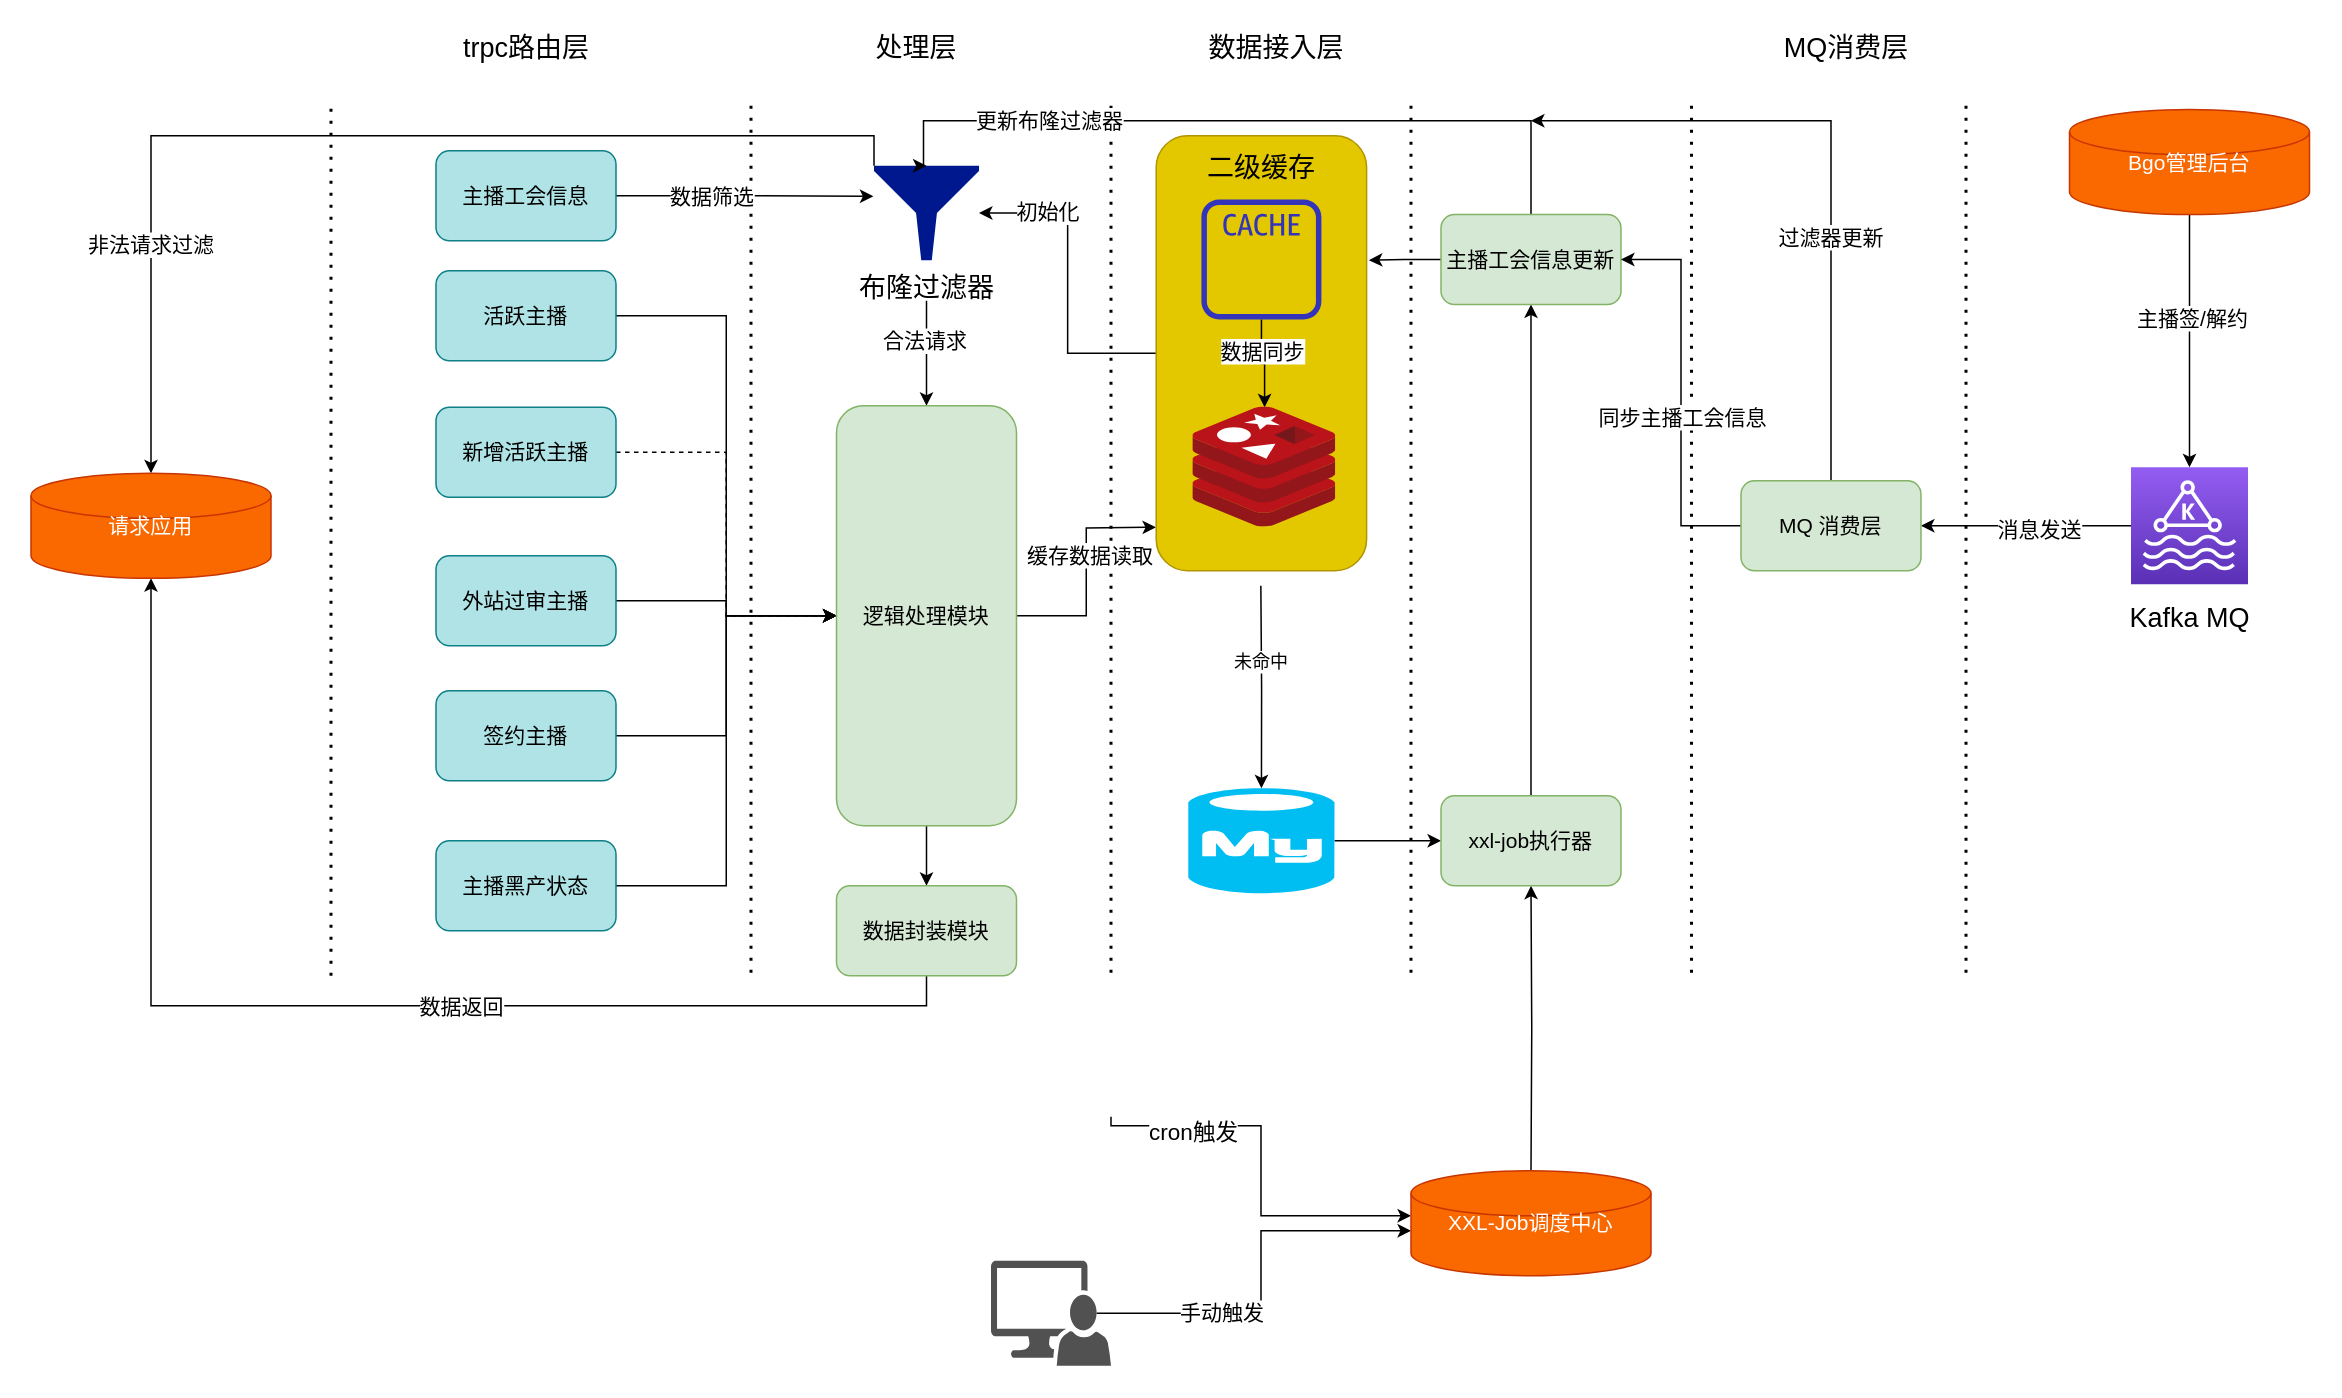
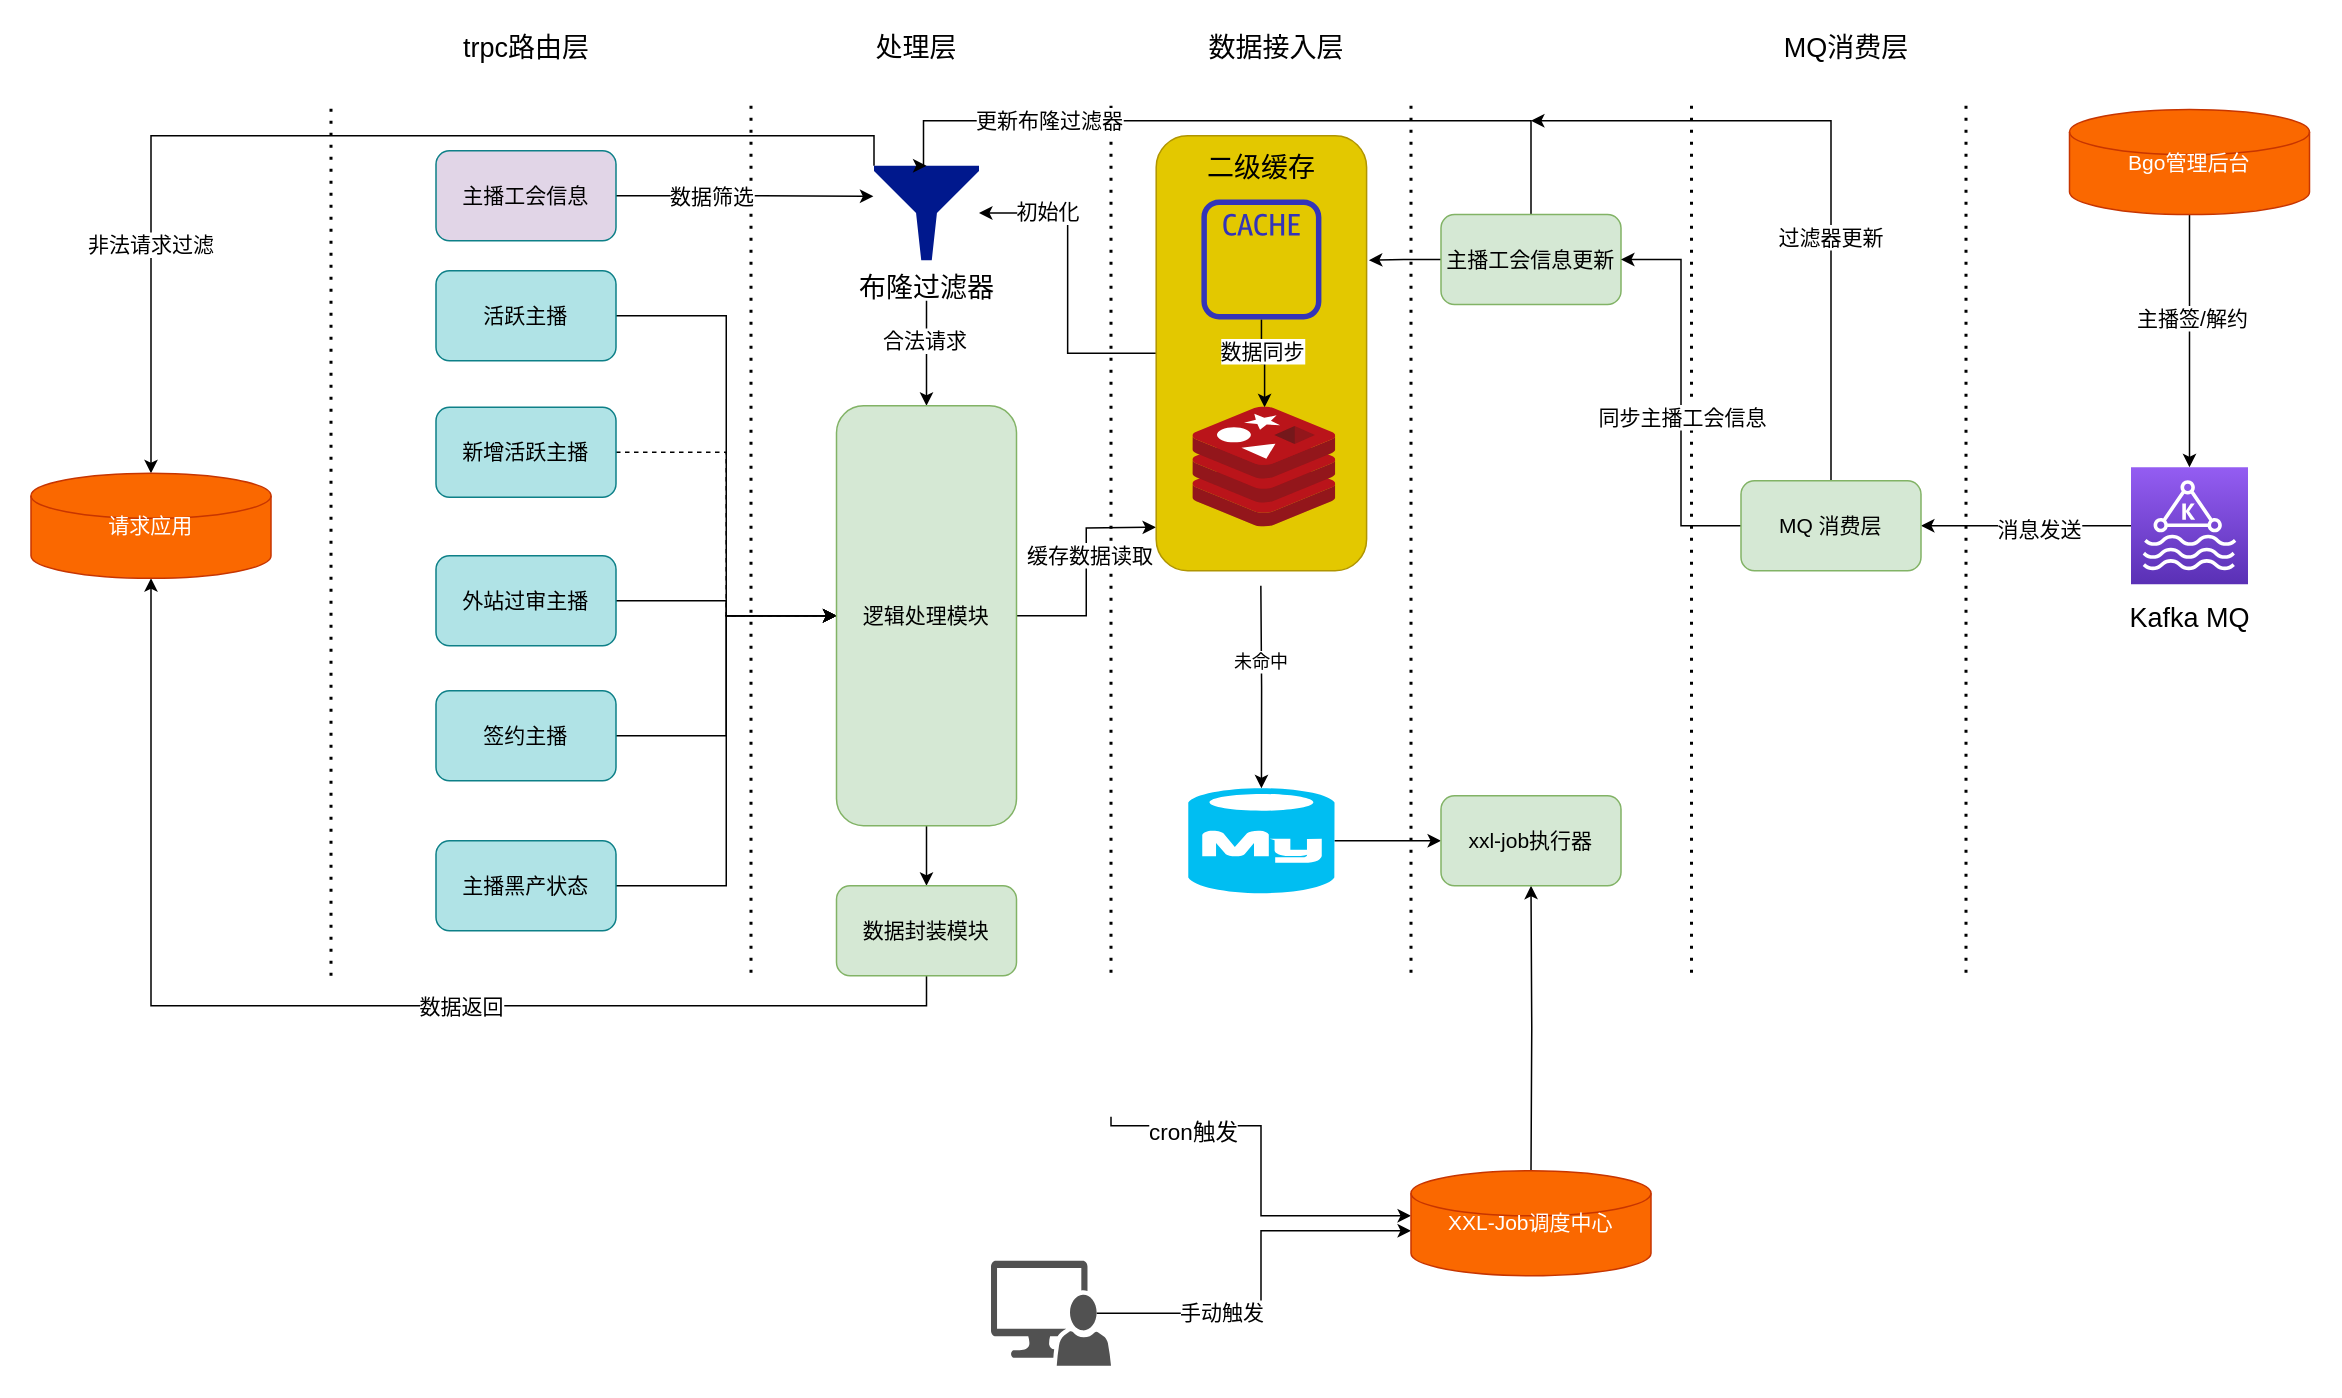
(526, 196) -> (526, 196)
(1531, 555) -> none
